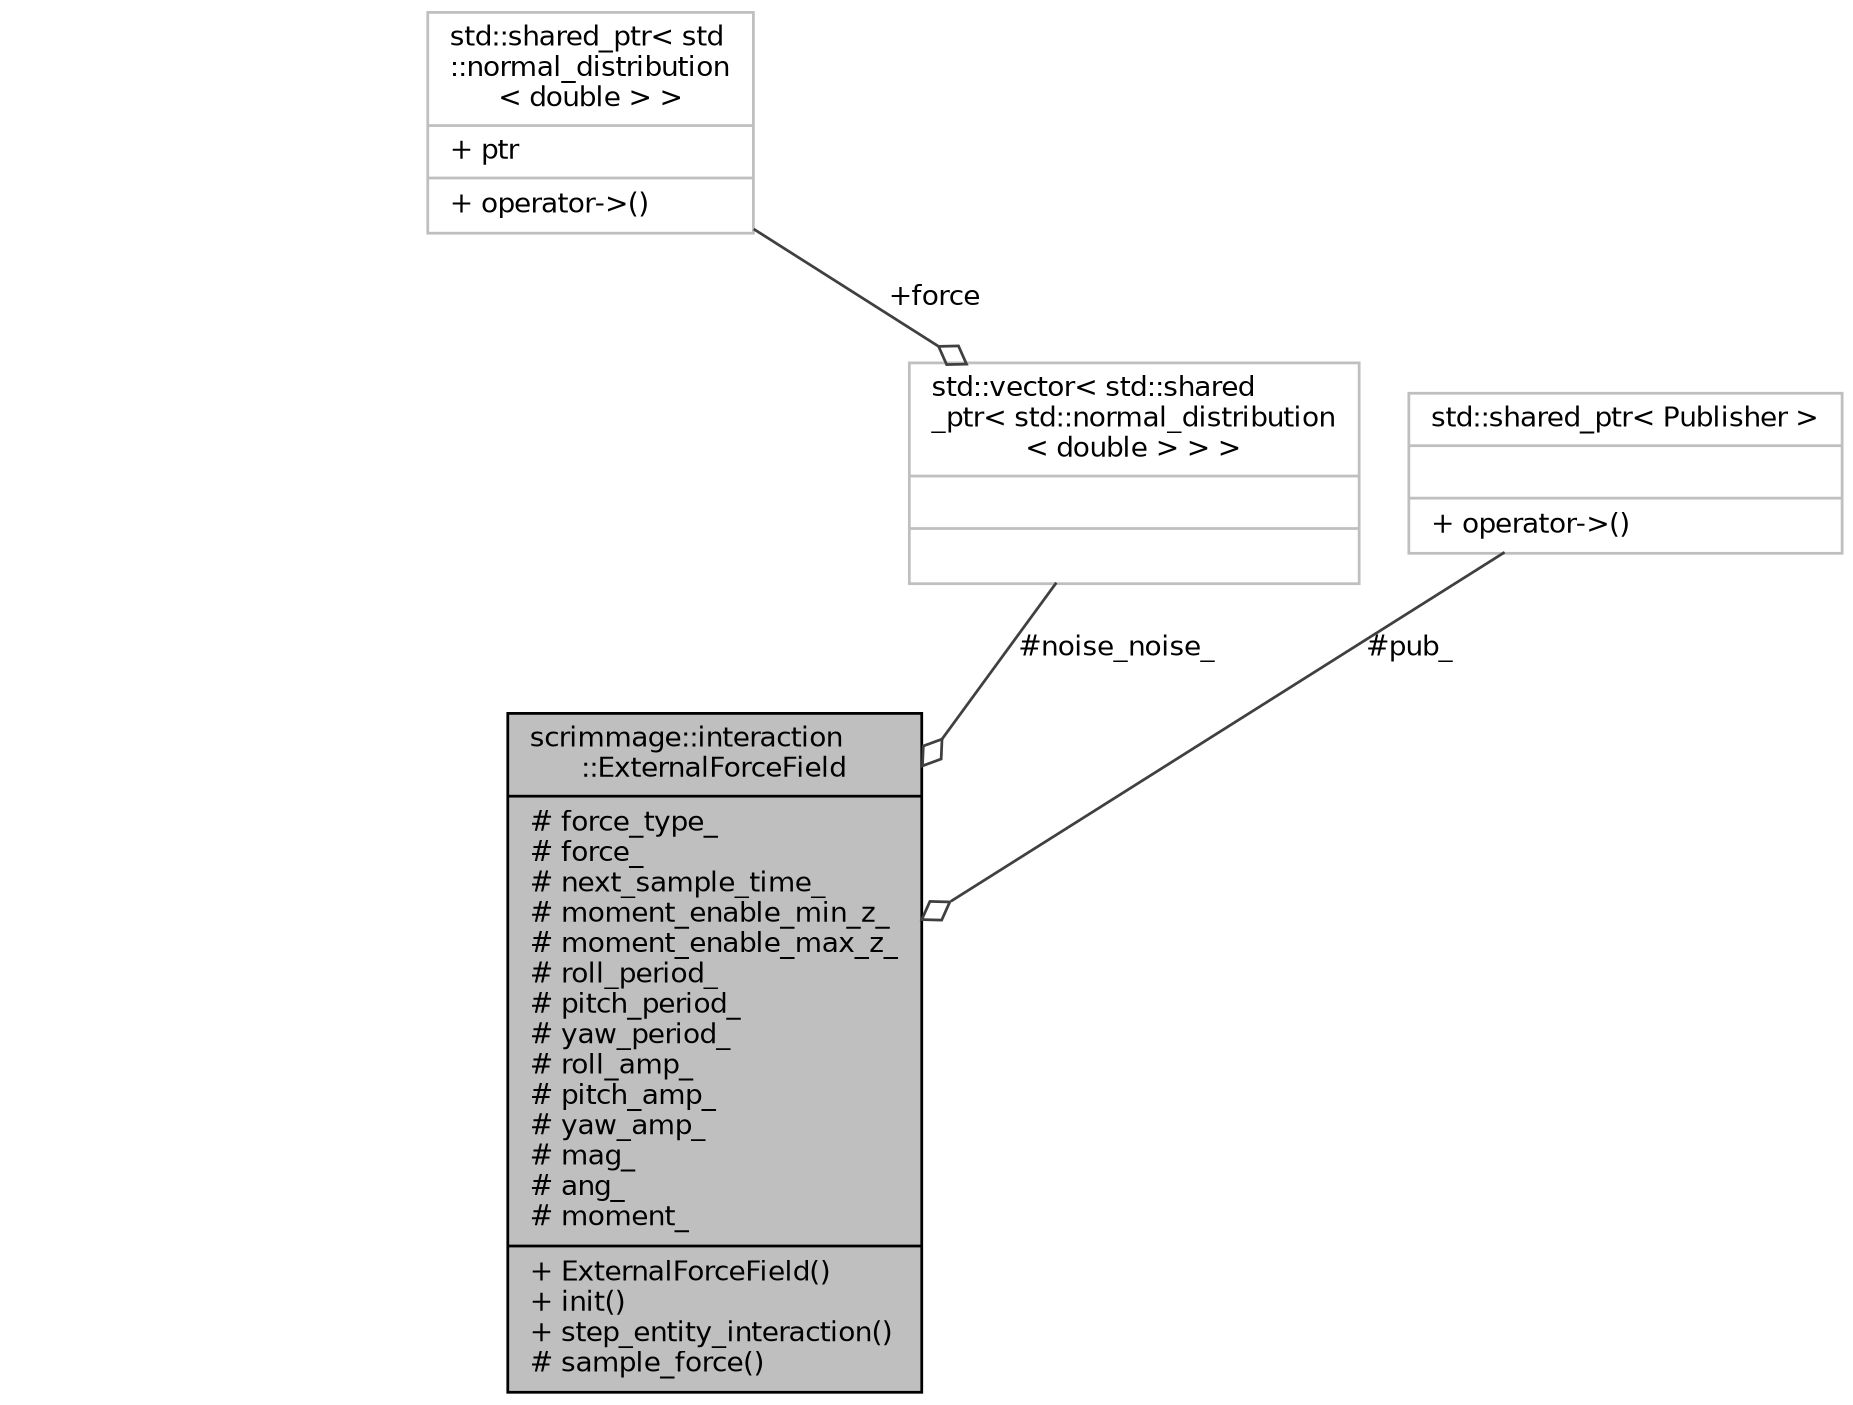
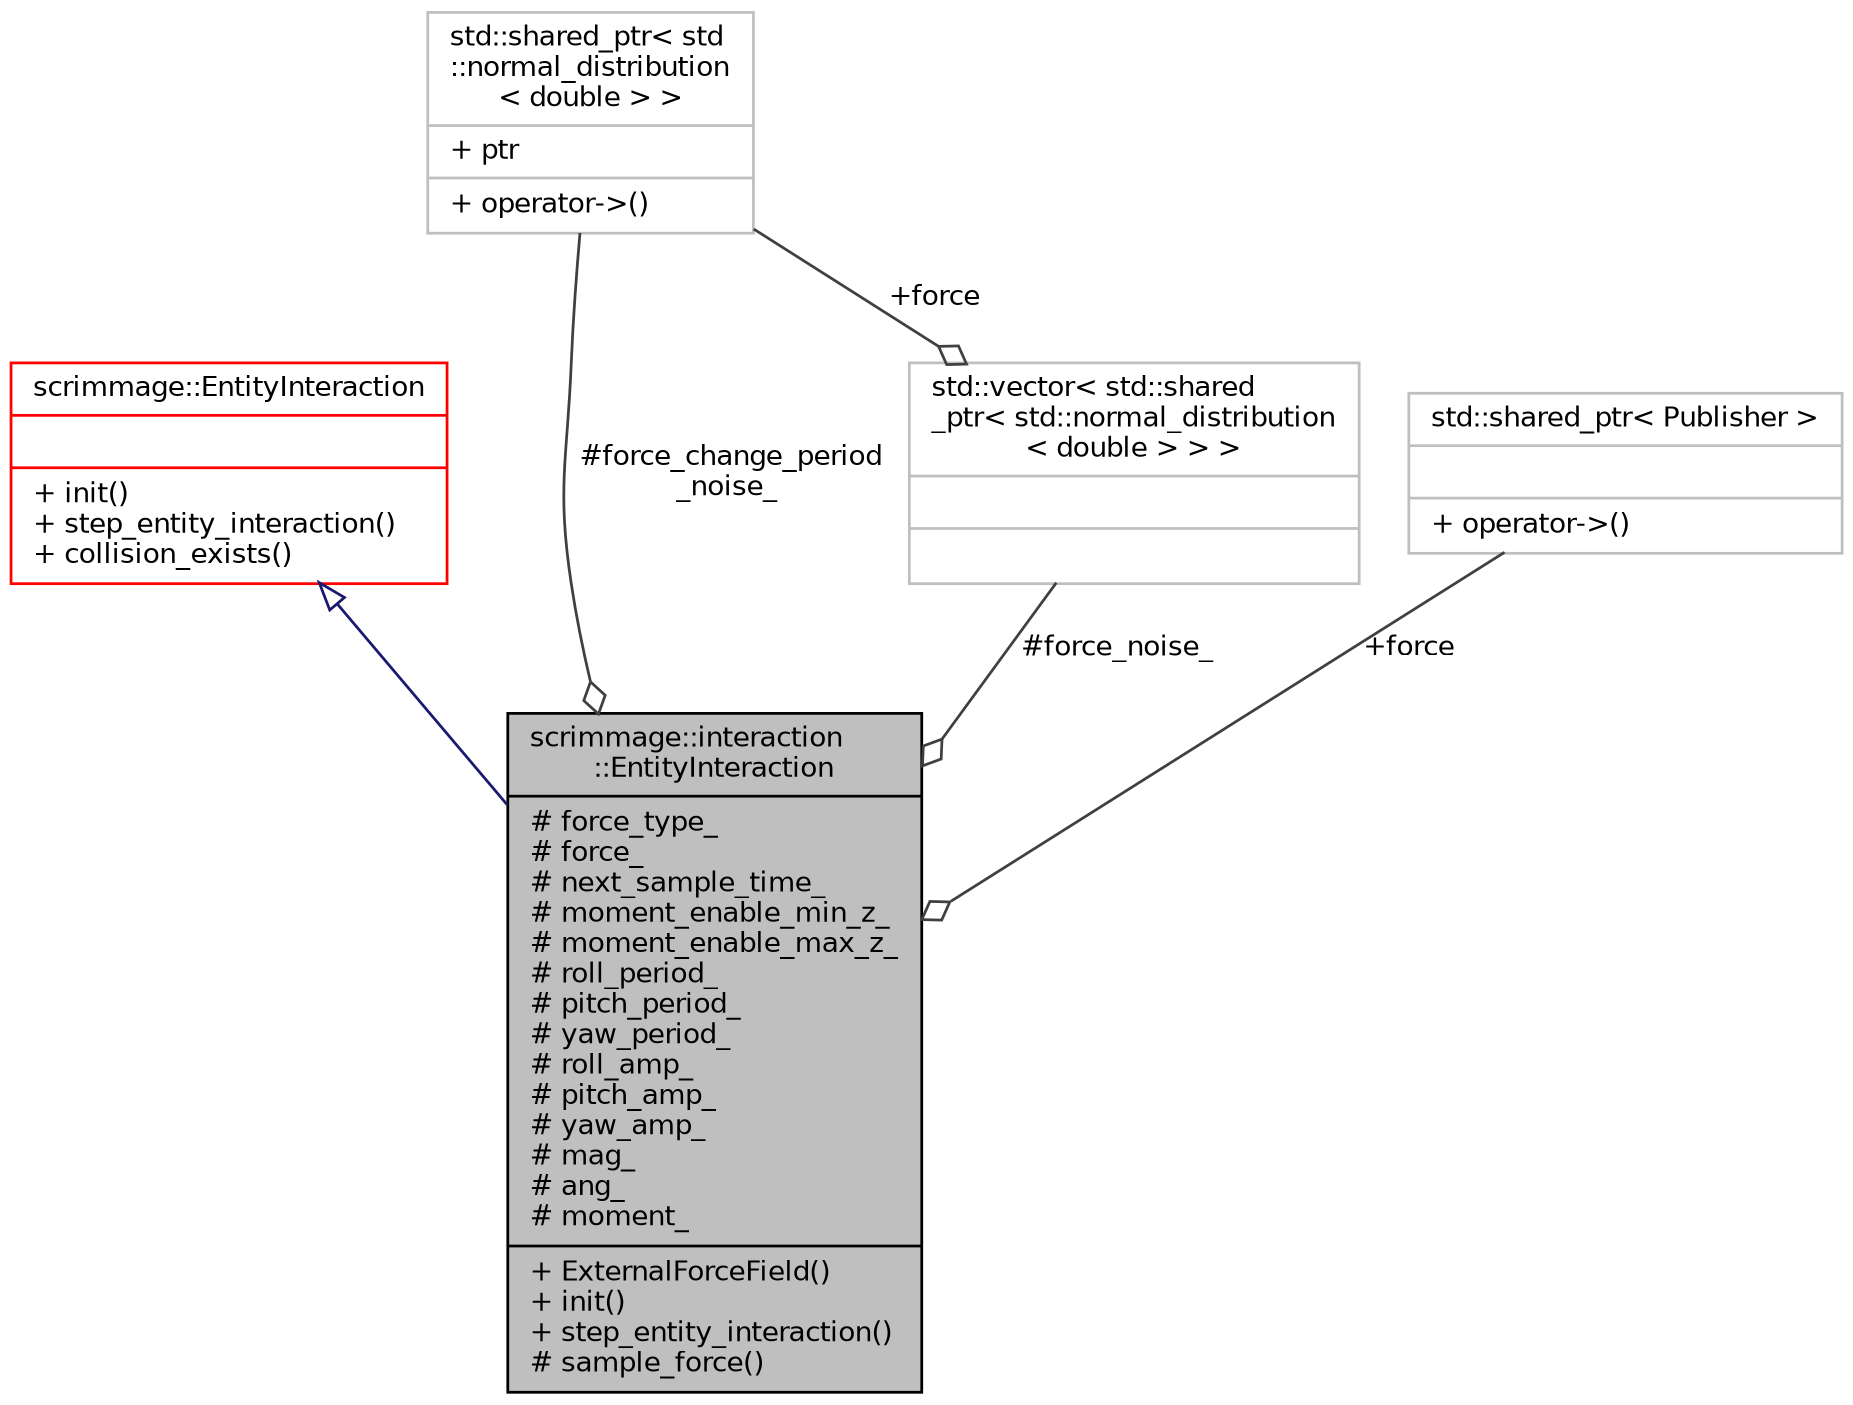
none -> (565, 458)
none -> (229, 473)
(1114, 649) -> (1114, 649)
(1406, 649) -> (1406, 649)
(715, 769) -> (715, 769)
